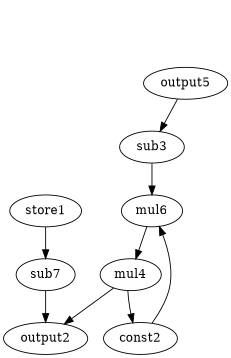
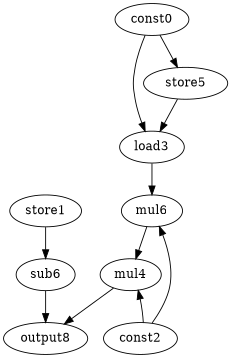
none -> (152, 19)
(186, 83) -> (186, 83)
(152, 147) -> (152, 147)
(46, 275) -> (46, 275)
(129, 302) -> (142, 311)
(46, 338) -> (46, 338)
